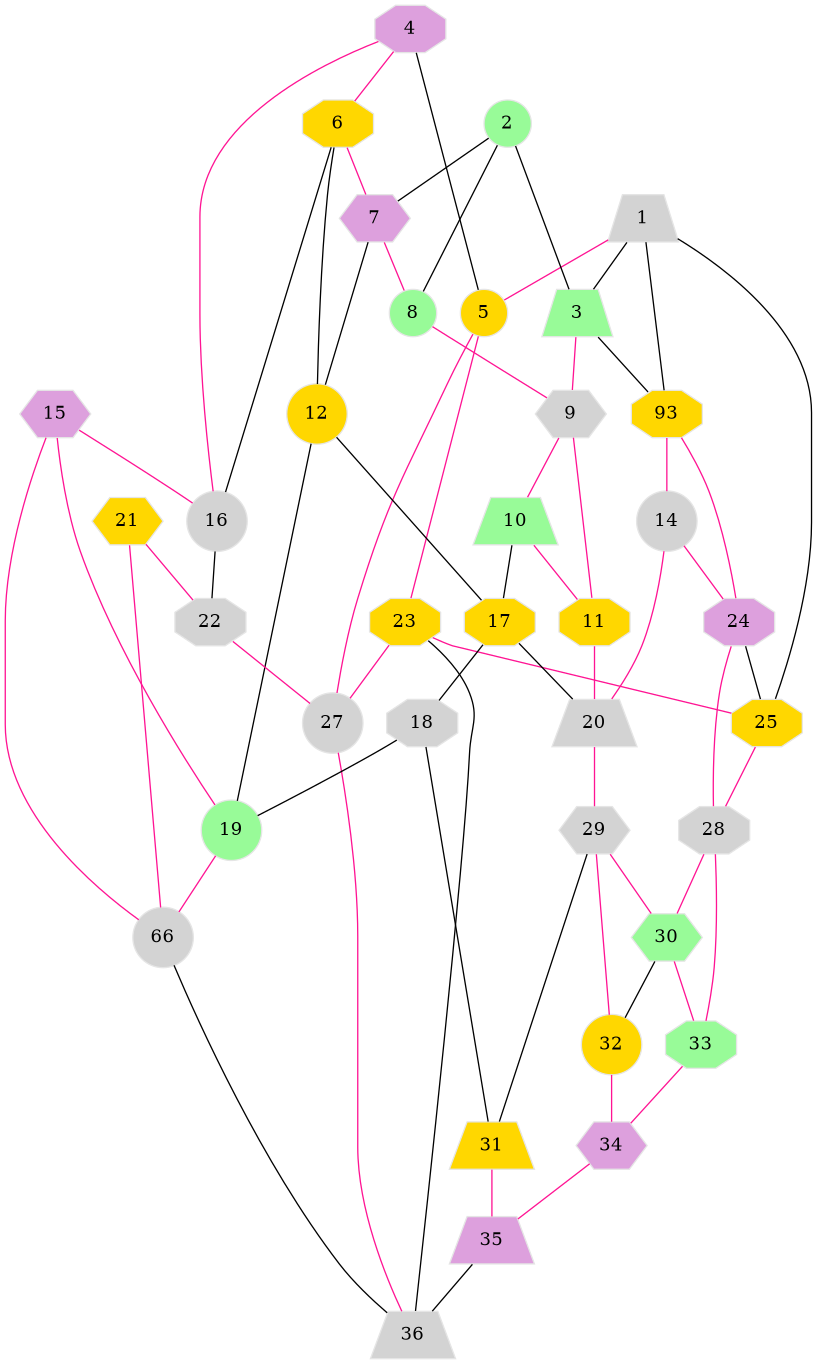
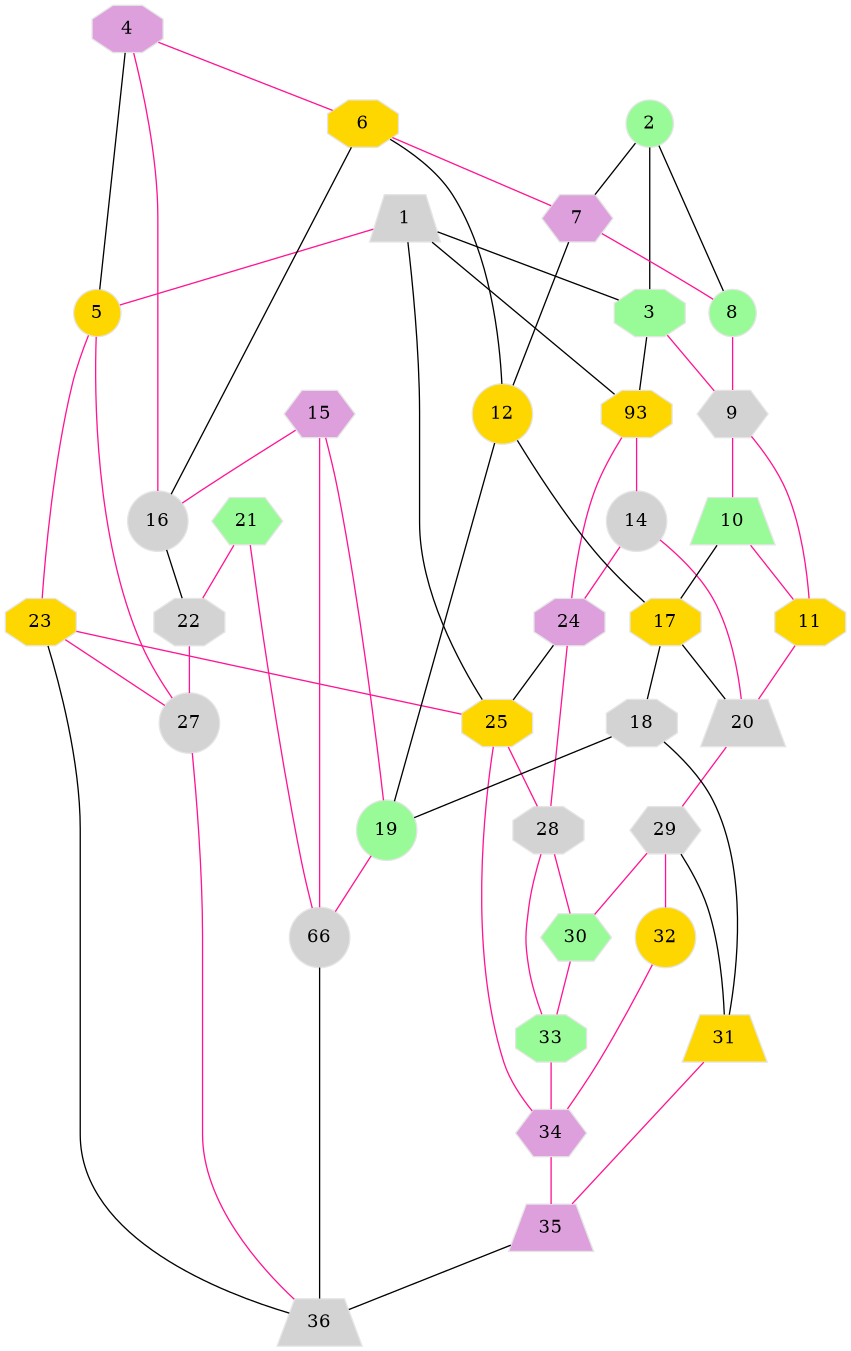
(577, 313) -> (650, 313)
(128, 521) -> (247, 521)
none -> (483, 934)
(640, 990) -> none
